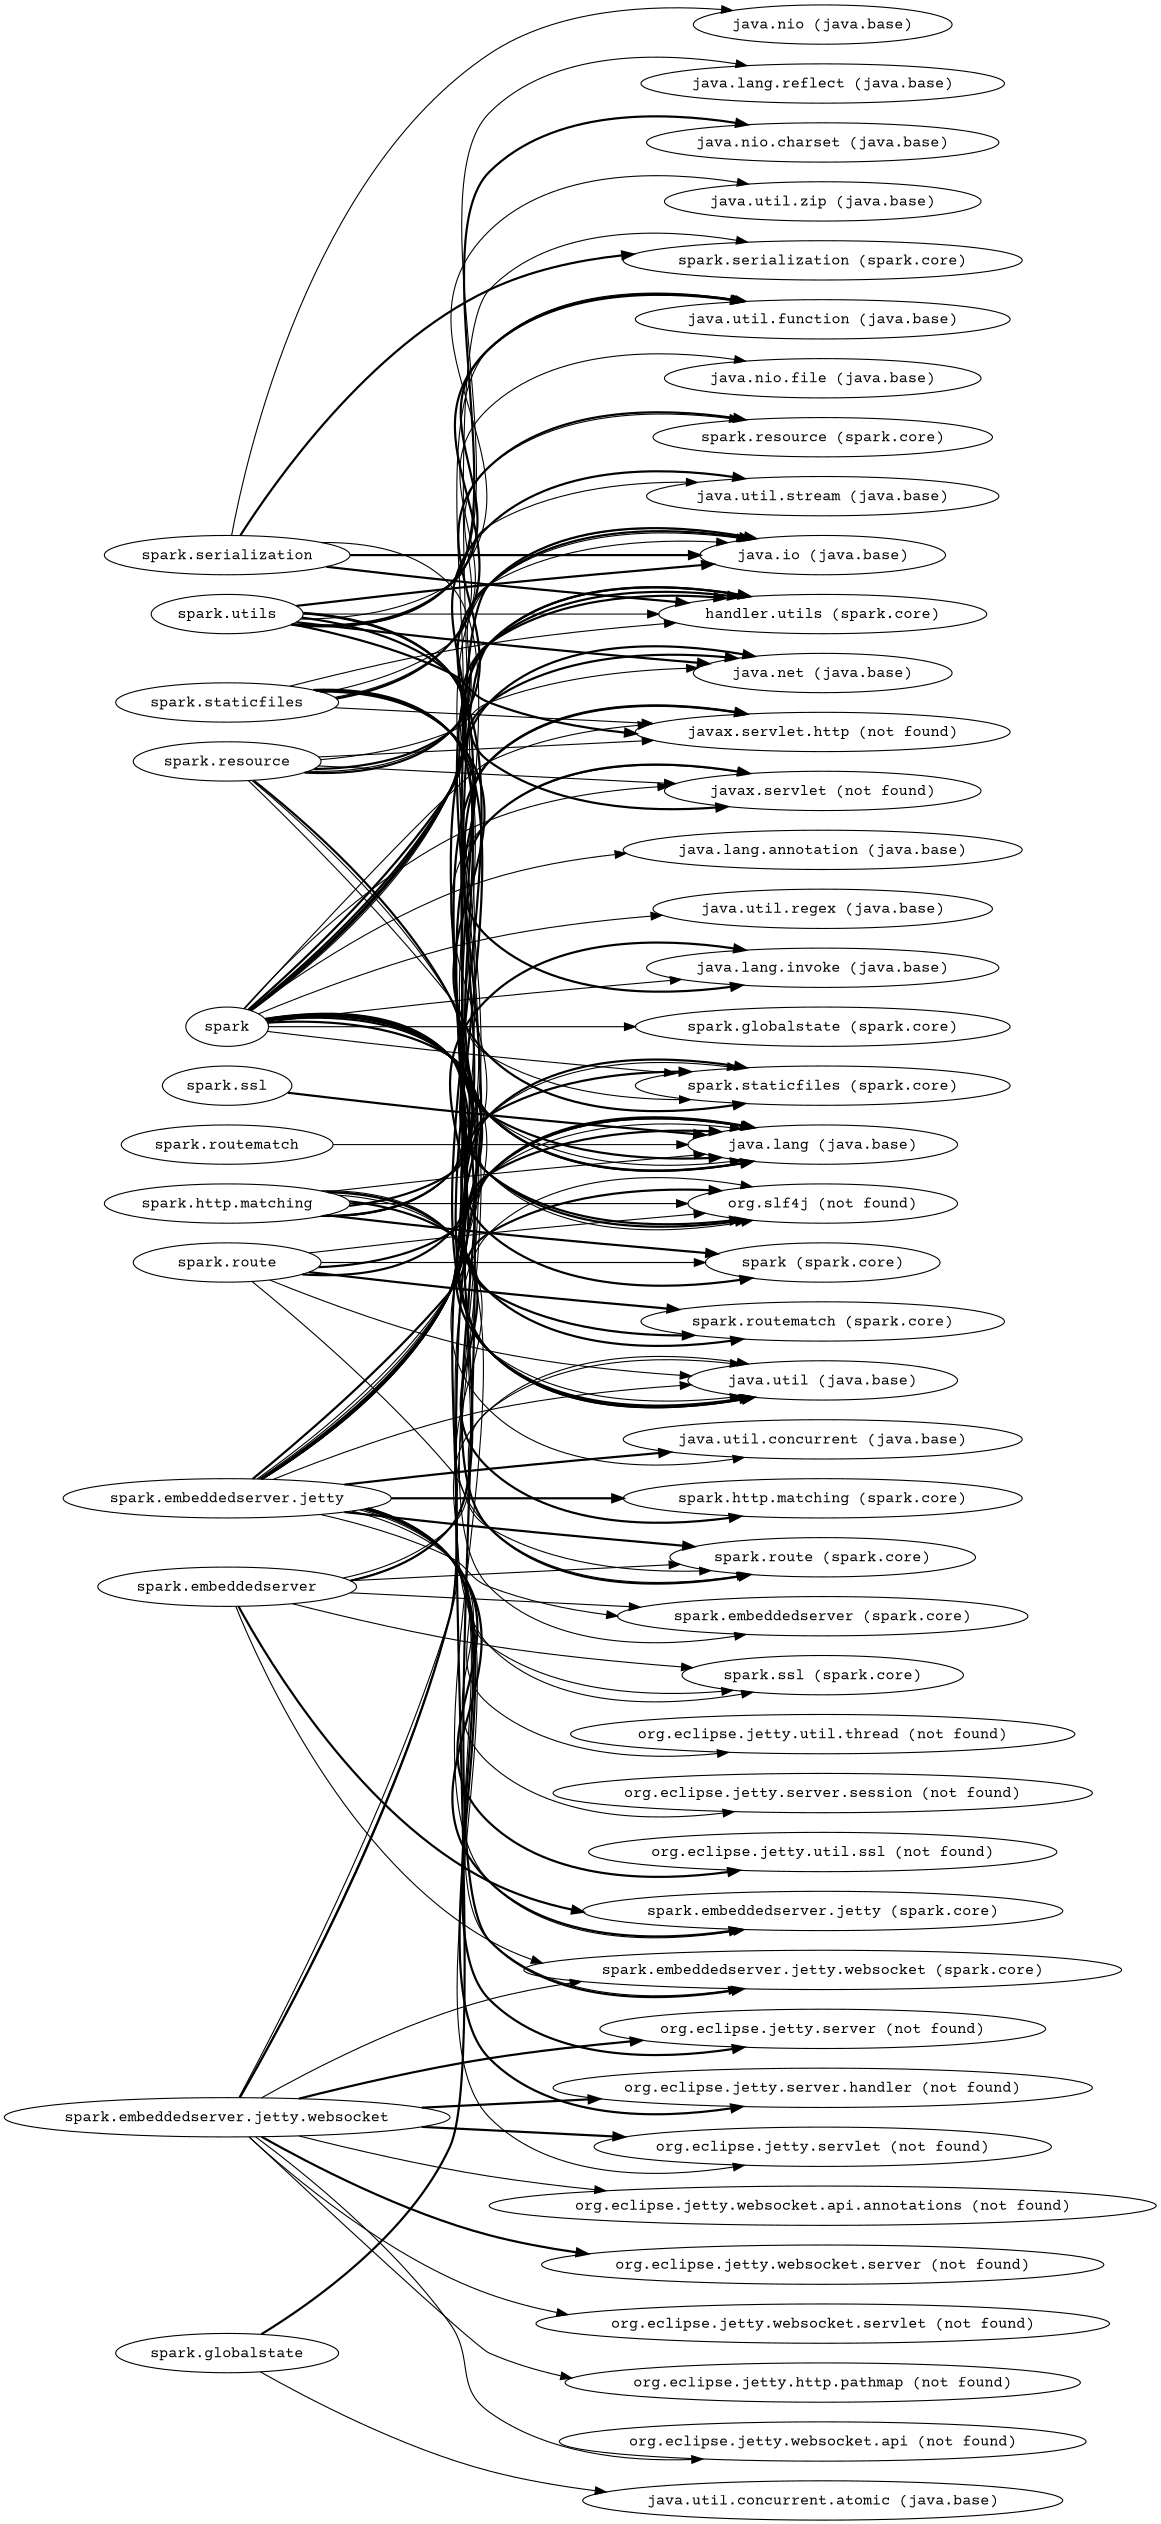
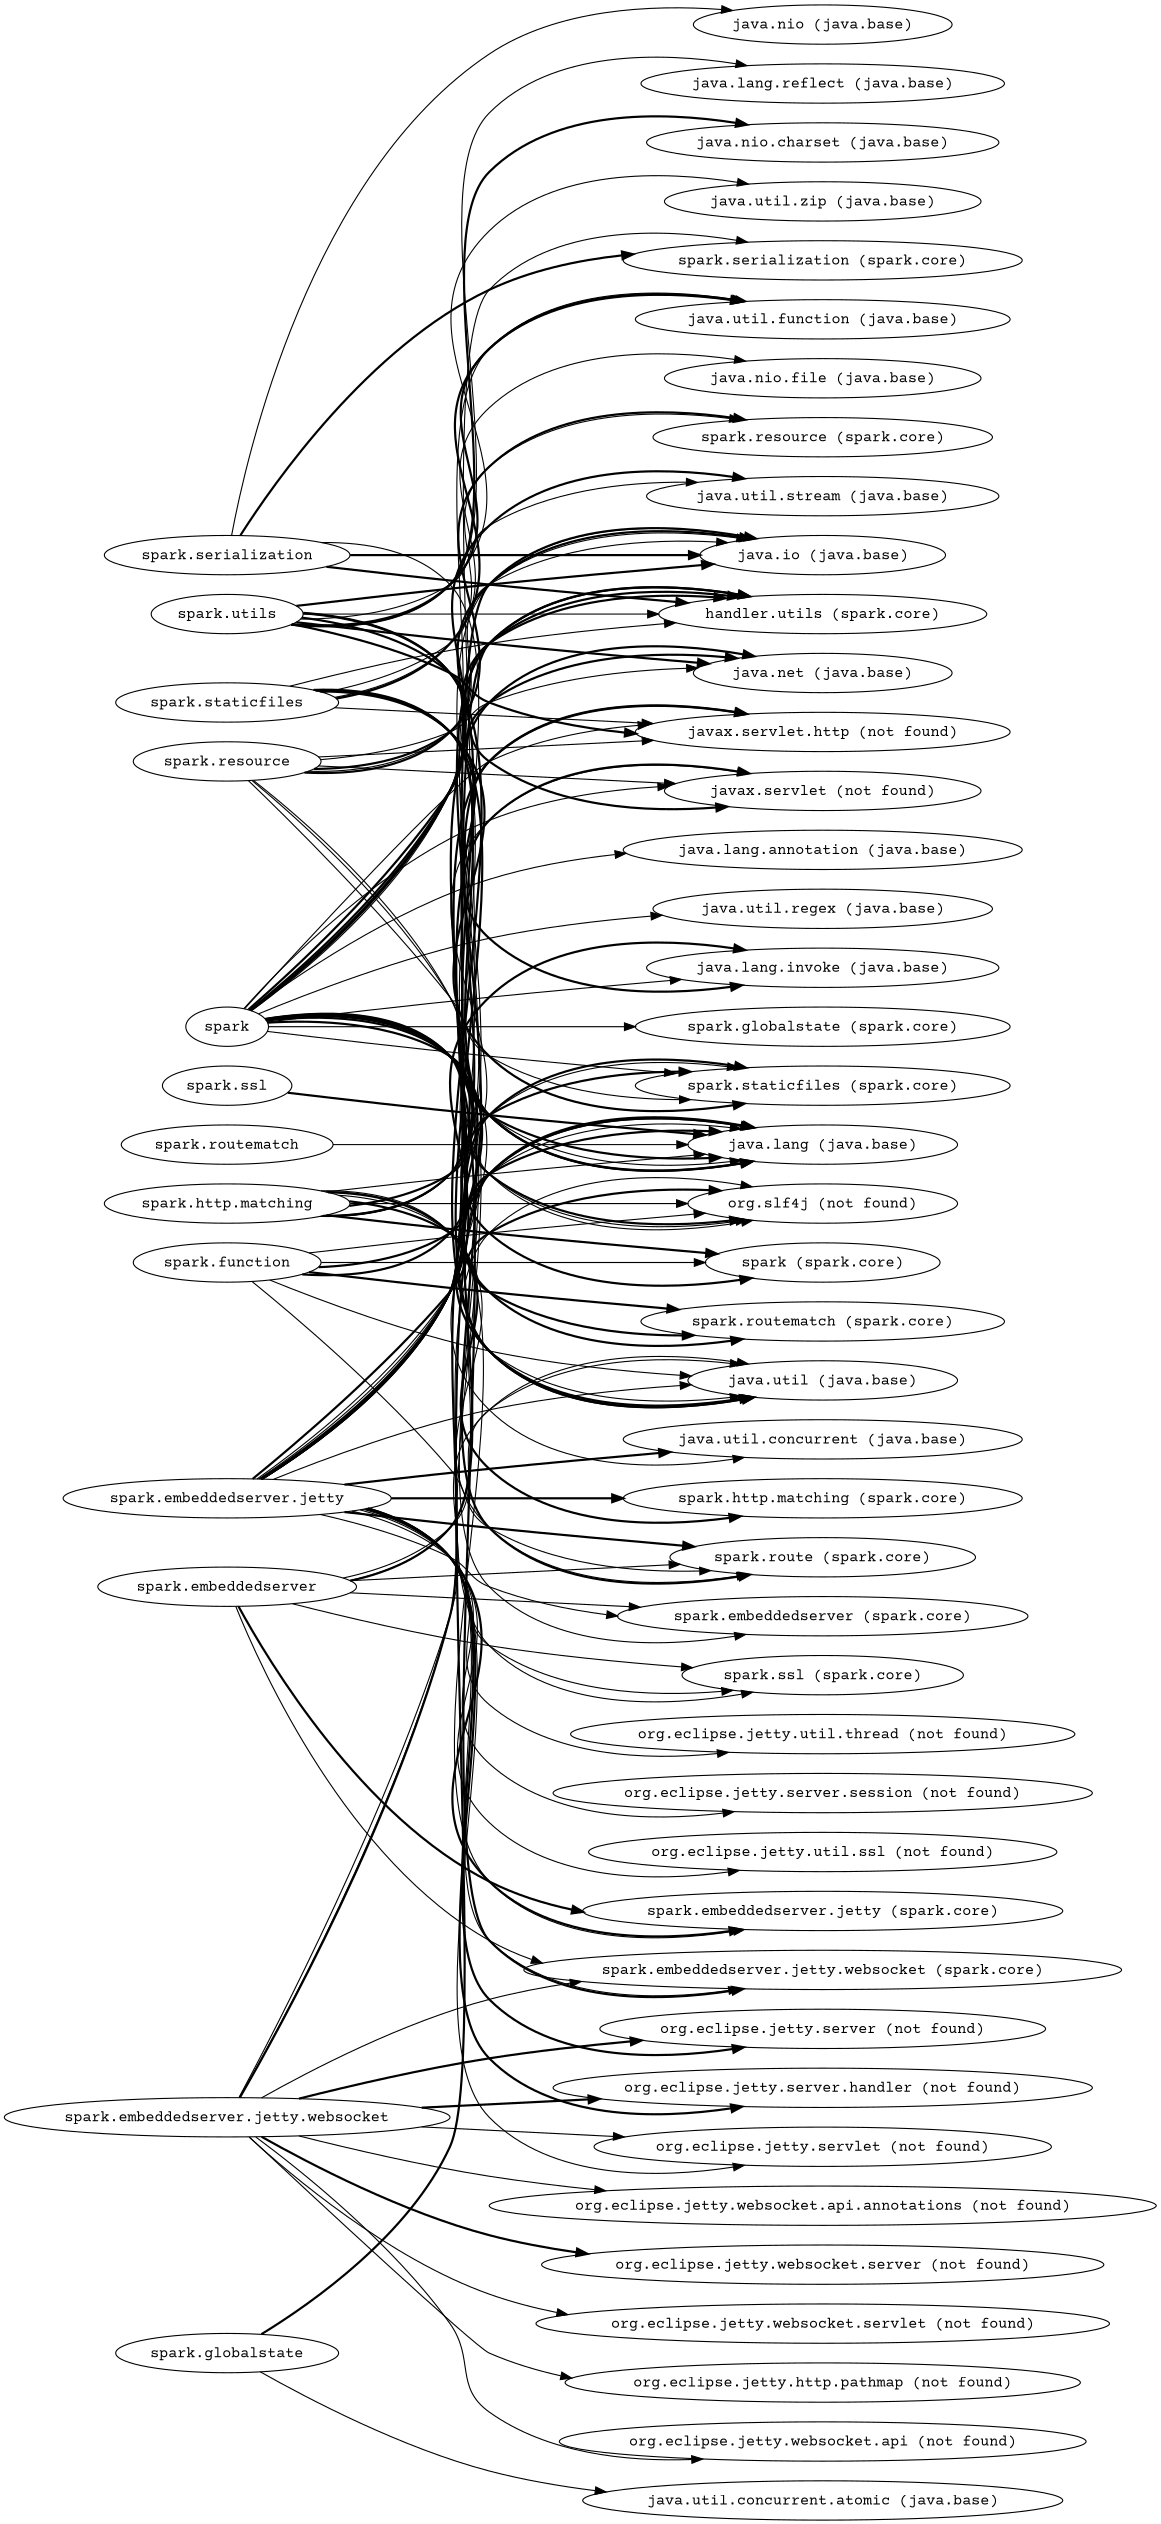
(463, 1071) -> (463, 1071)
(227, 1263) -> (227, 1263)
(479, 1809) -> (479, 1809)
(517, 2132) -> (517, 2132)
